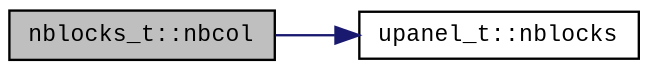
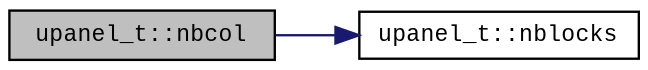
(142, 35) -> (142, 35)
